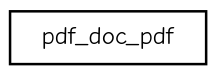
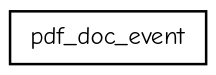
(108, 38) -> (108, 38)
